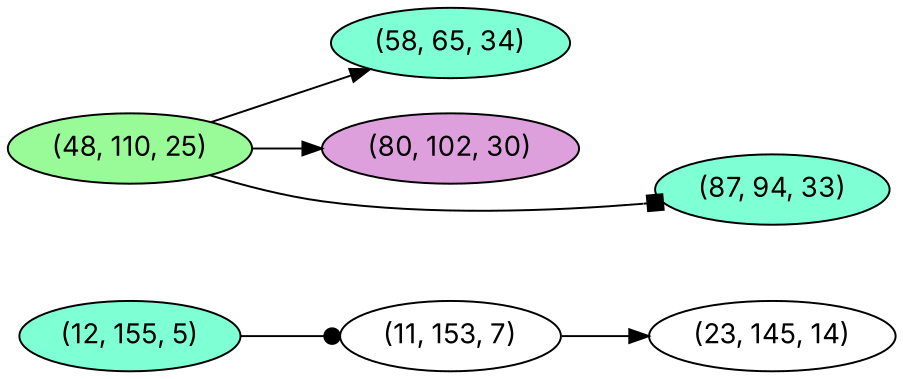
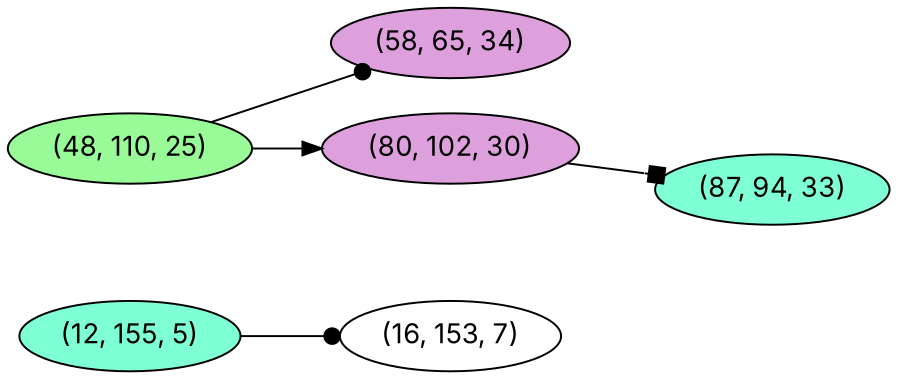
(451, 43) -> (451, 43)
(283, 98) -> (283, 98)
(425, 210) -> (606, 168)
(451, 336) -> (451, 336)
(772, 336) -> none
